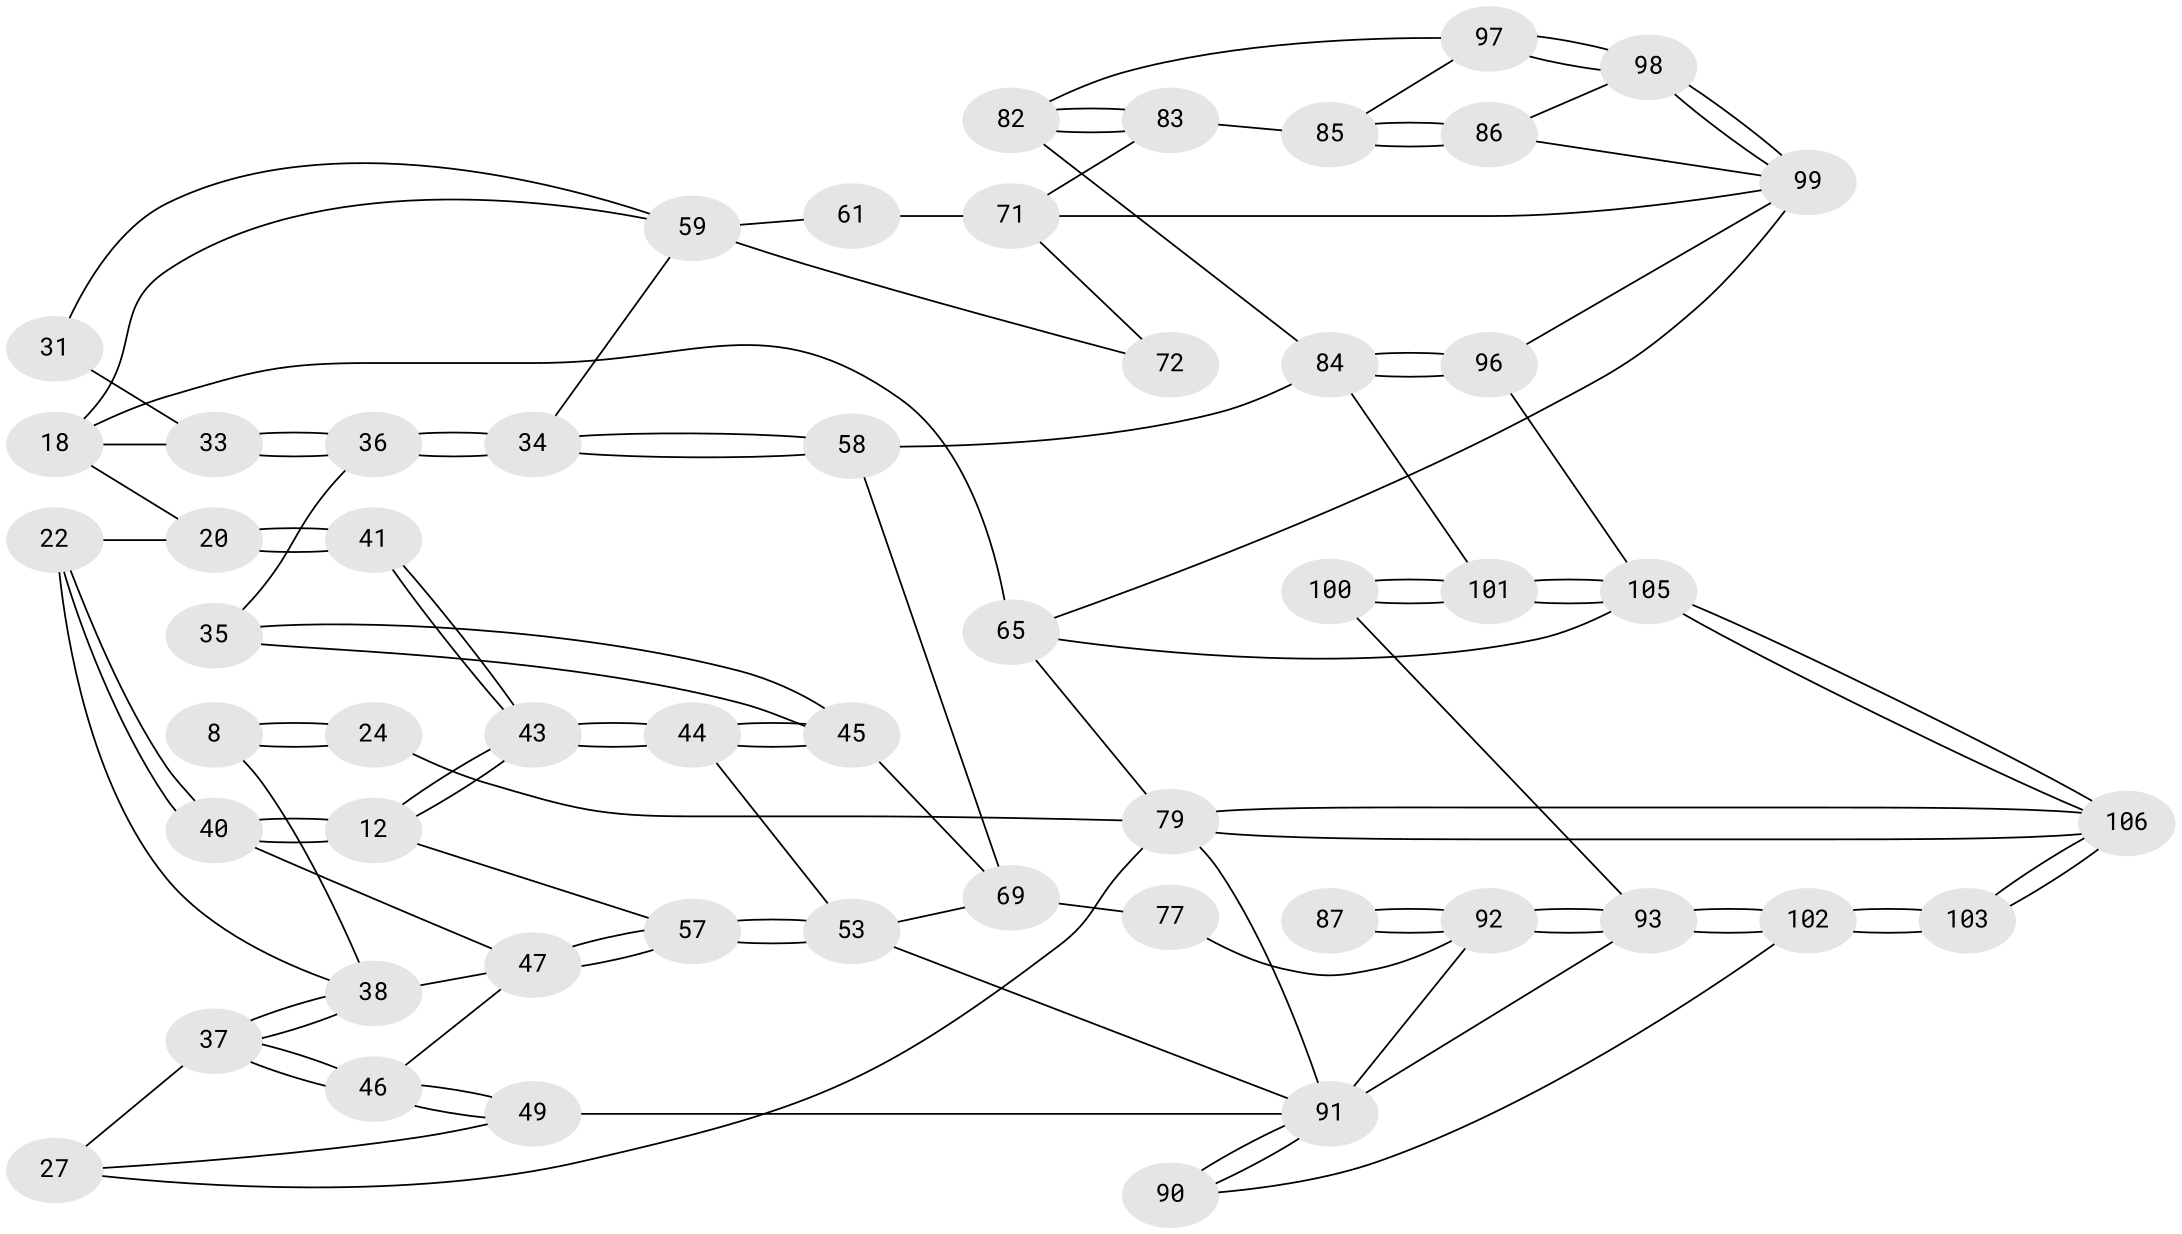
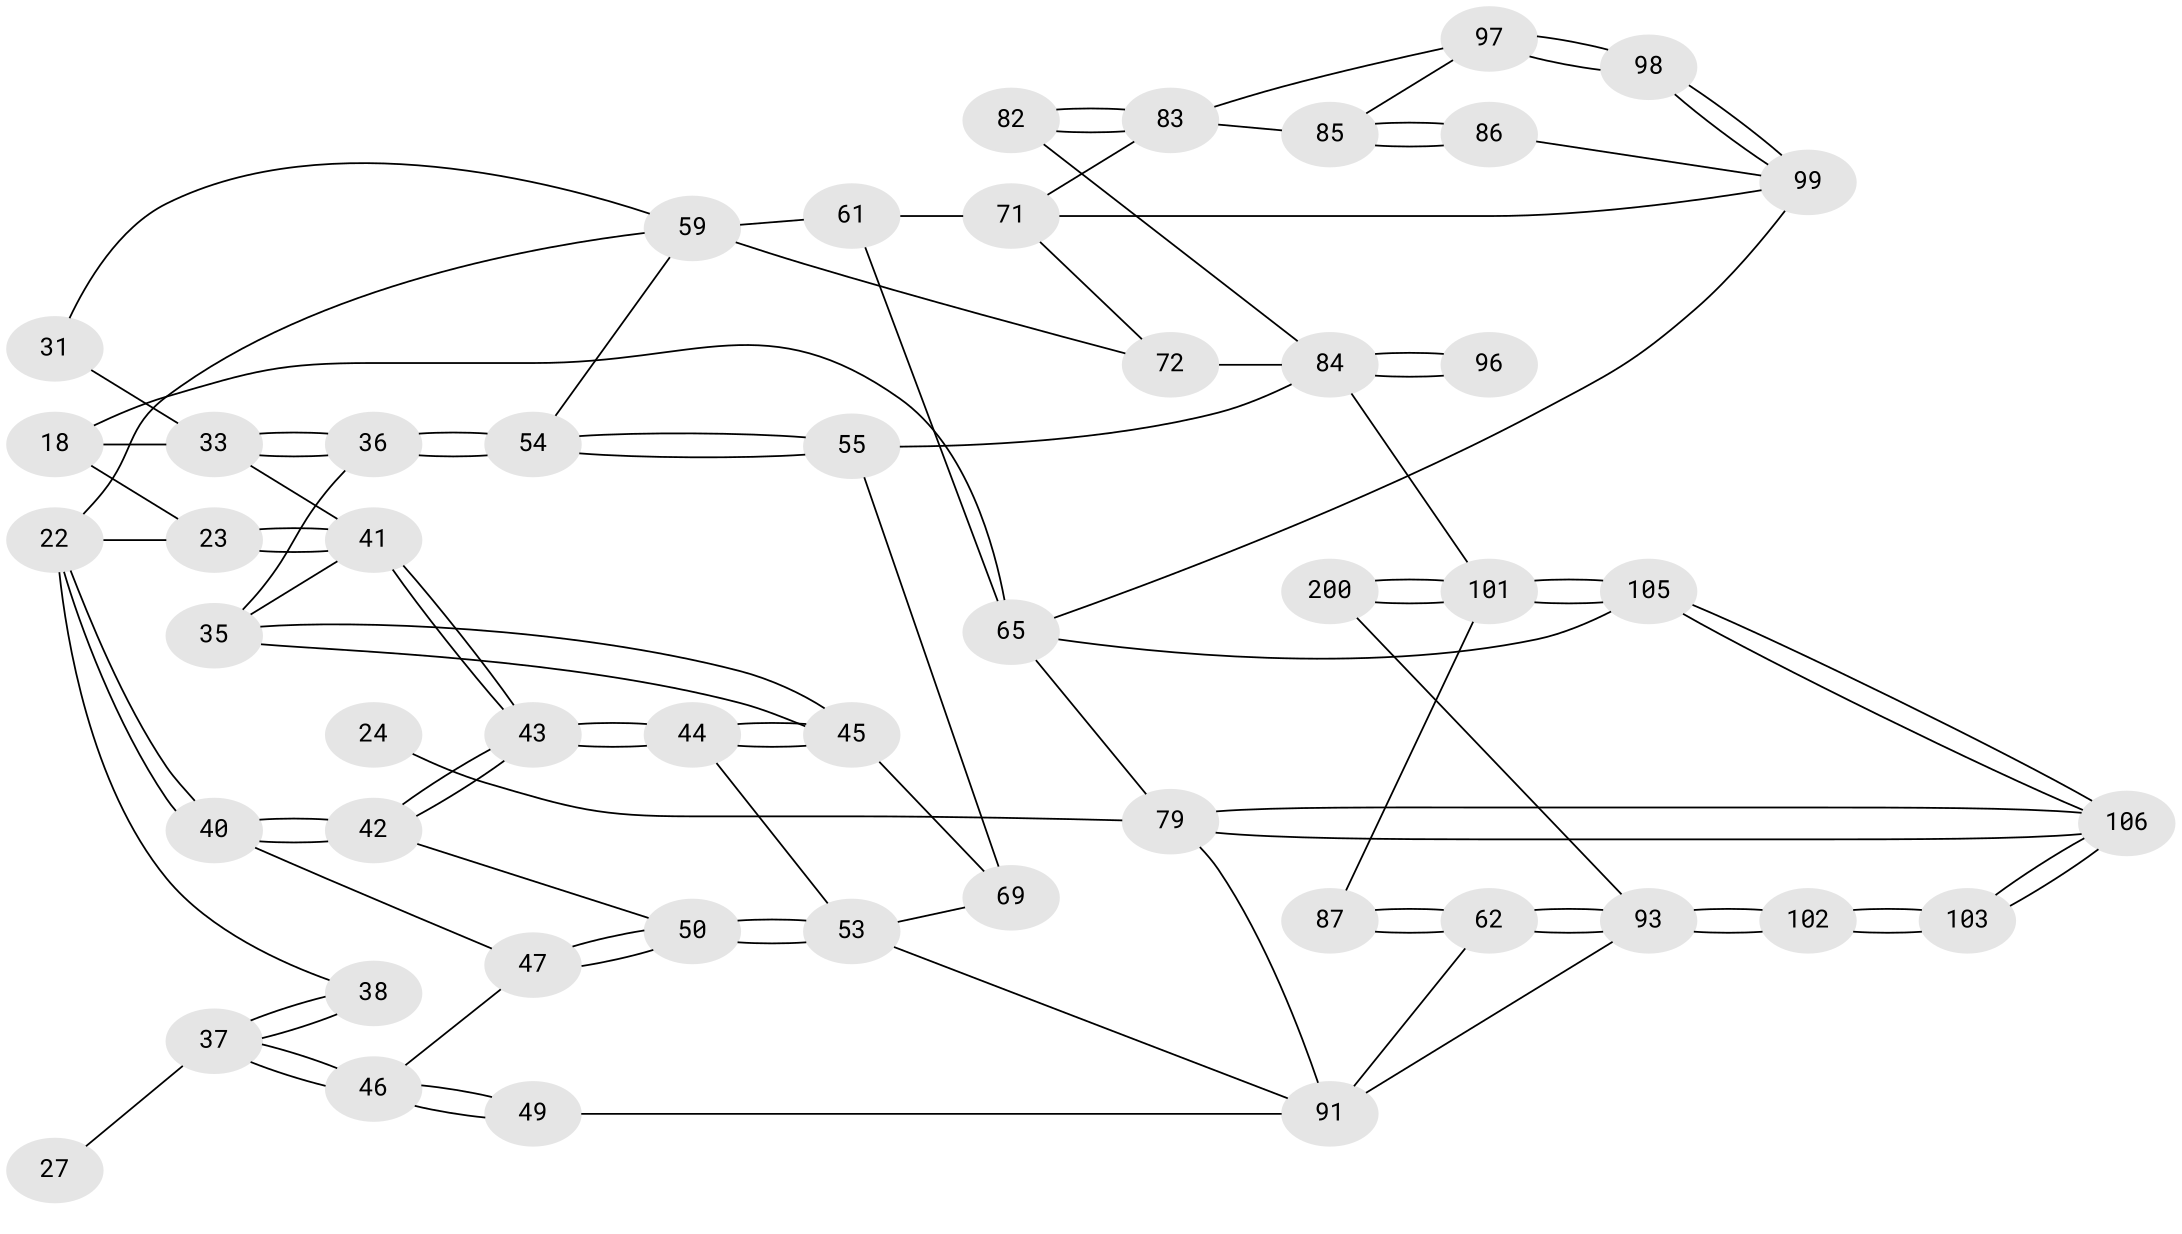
(1242, 50) -> (1328, 75)
(1569, 101) -> none
(315, 213) -> (327, 310)
(1649, 274) -> none
none -> (1250, 365)
none -> (922, 398)
(533, 444) -> (533, 444)
(852, 446) -> (852, 446)
(1569, 478) -> none
none -> (294, 492)
(214, 540) -> (214, 540)
none -> (294, 588)
(1330, 591) -> (1330, 591)
(214, 735) -> none
none -> (1410, 756)
(374, 831) -> (374, 831)
(1171, 917) -> none
(1489, 921) -> (1489, 921)
(692, 931) -> (692, 931)
(453, 979) -> none
(668, 1141) -> none
(296, 1152) -> none
(1171, 1195) -> none
